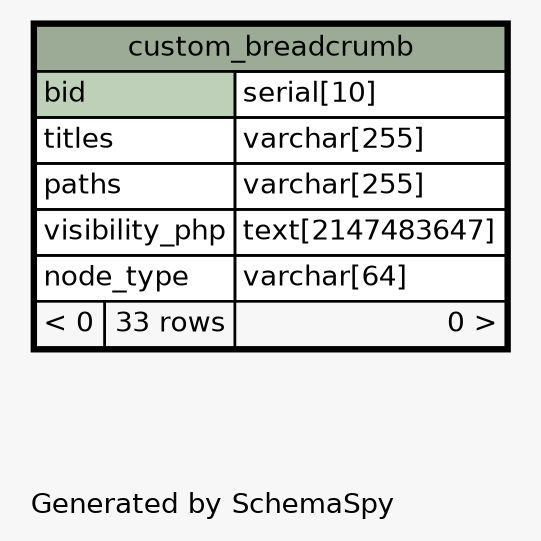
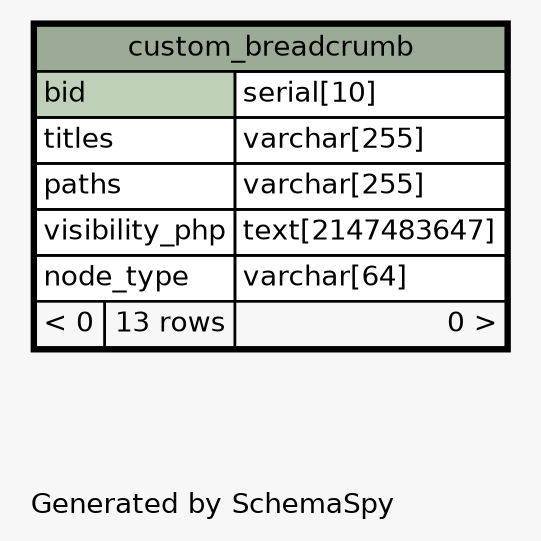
(171, 323) -> (171, 323)
